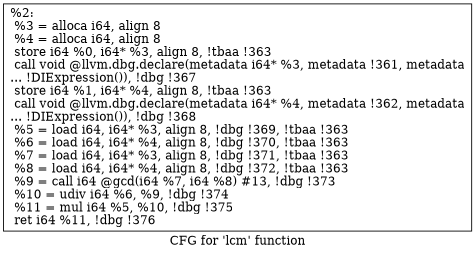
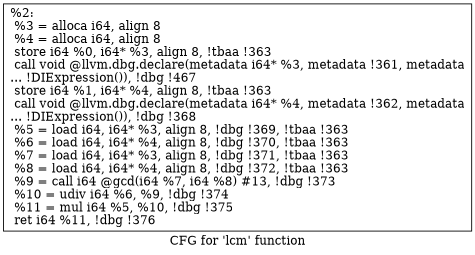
(104, 78) -> (104, 78)
